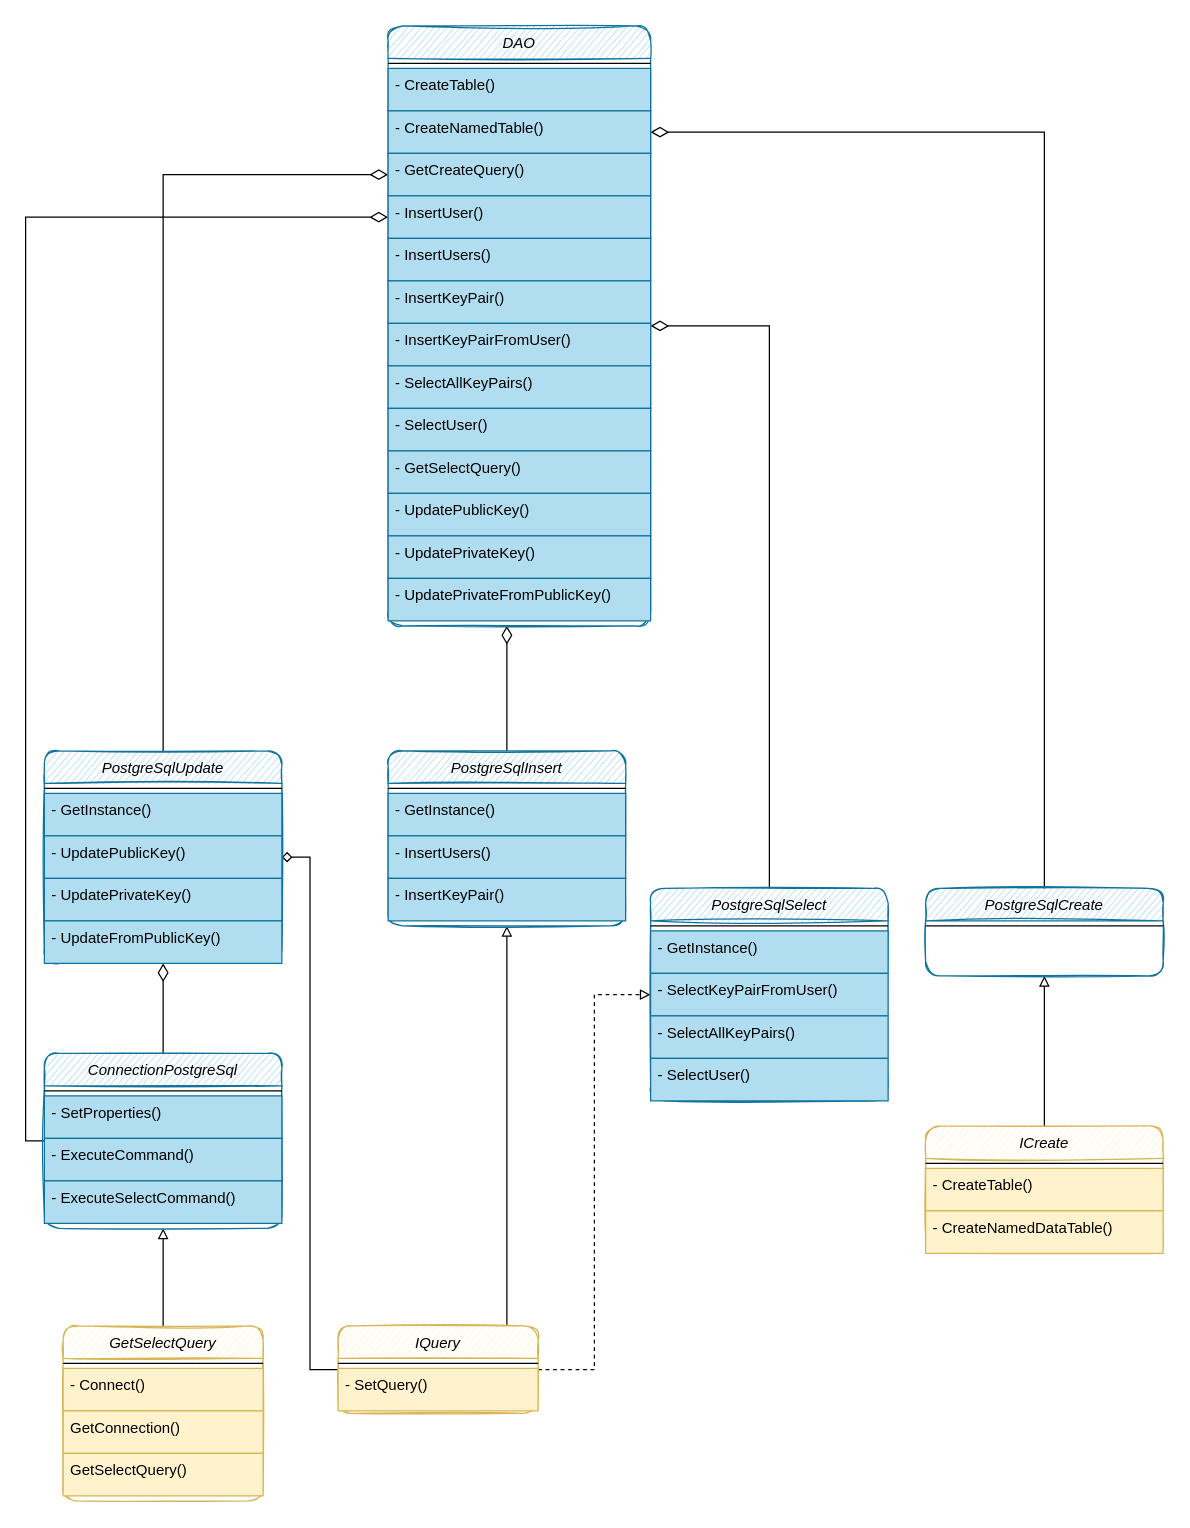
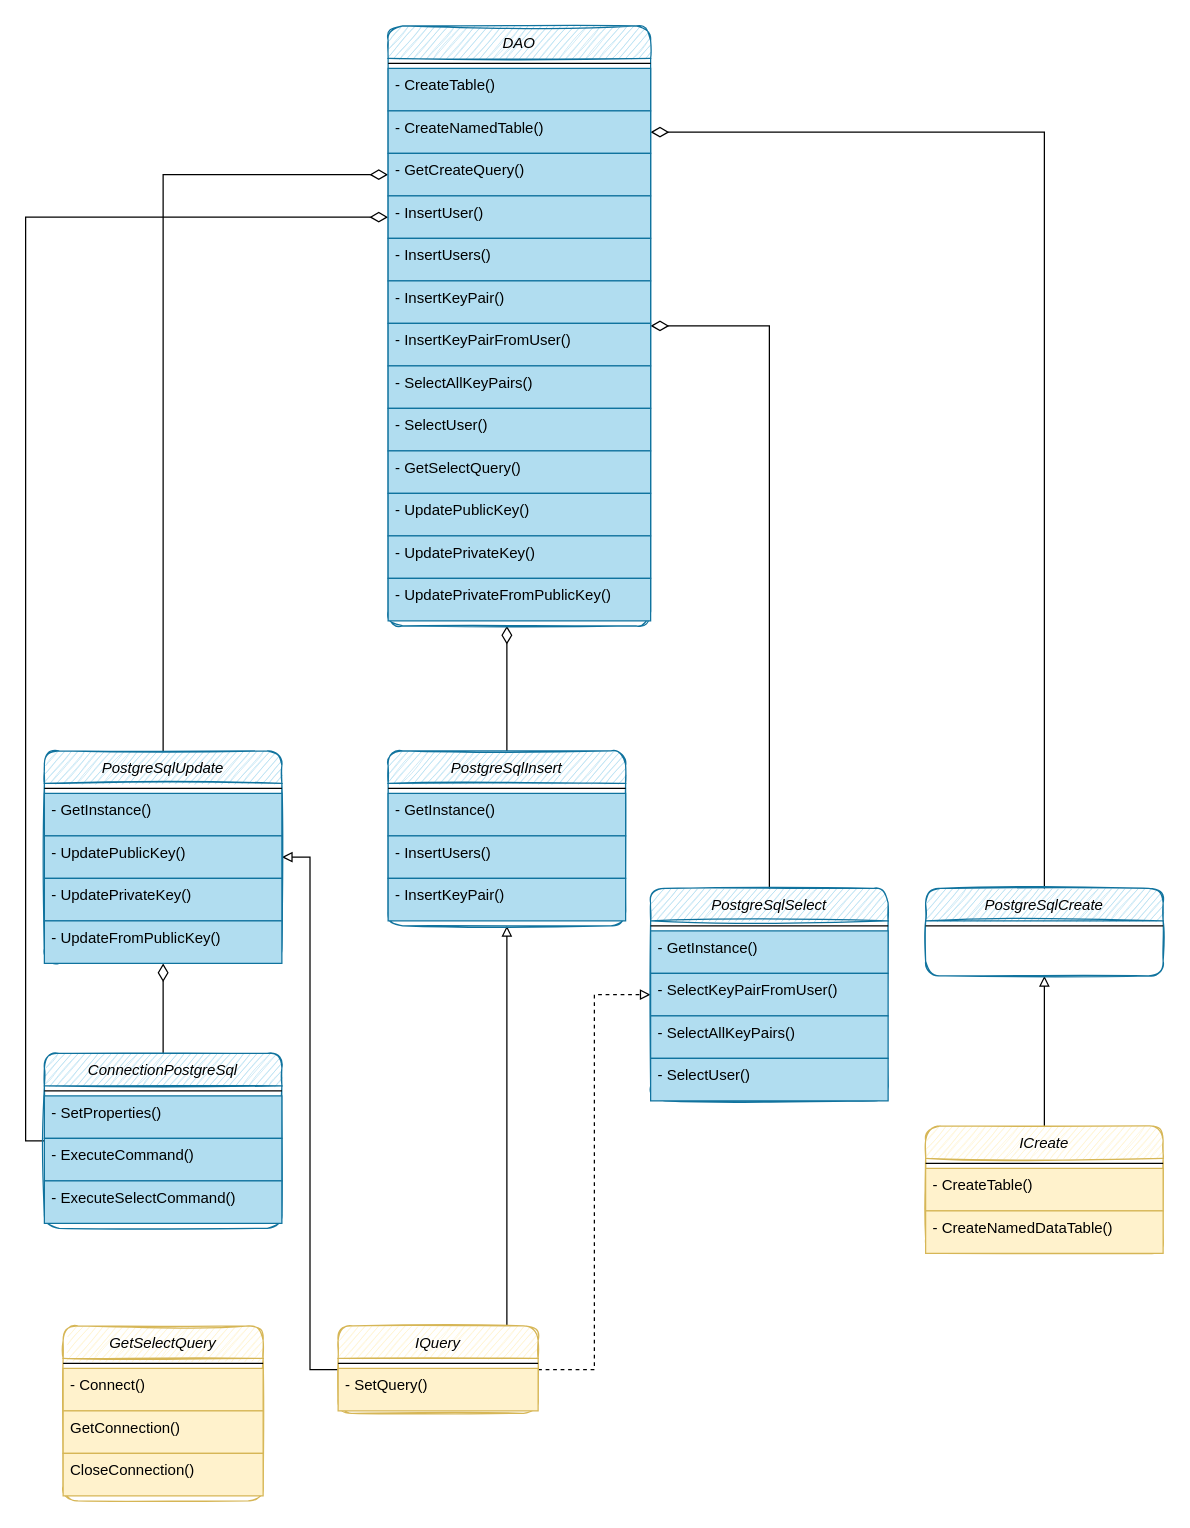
(293, 857) -> (293, 857)
(163, 1280) -> none
(135, 1470) -> (138, 1470)
